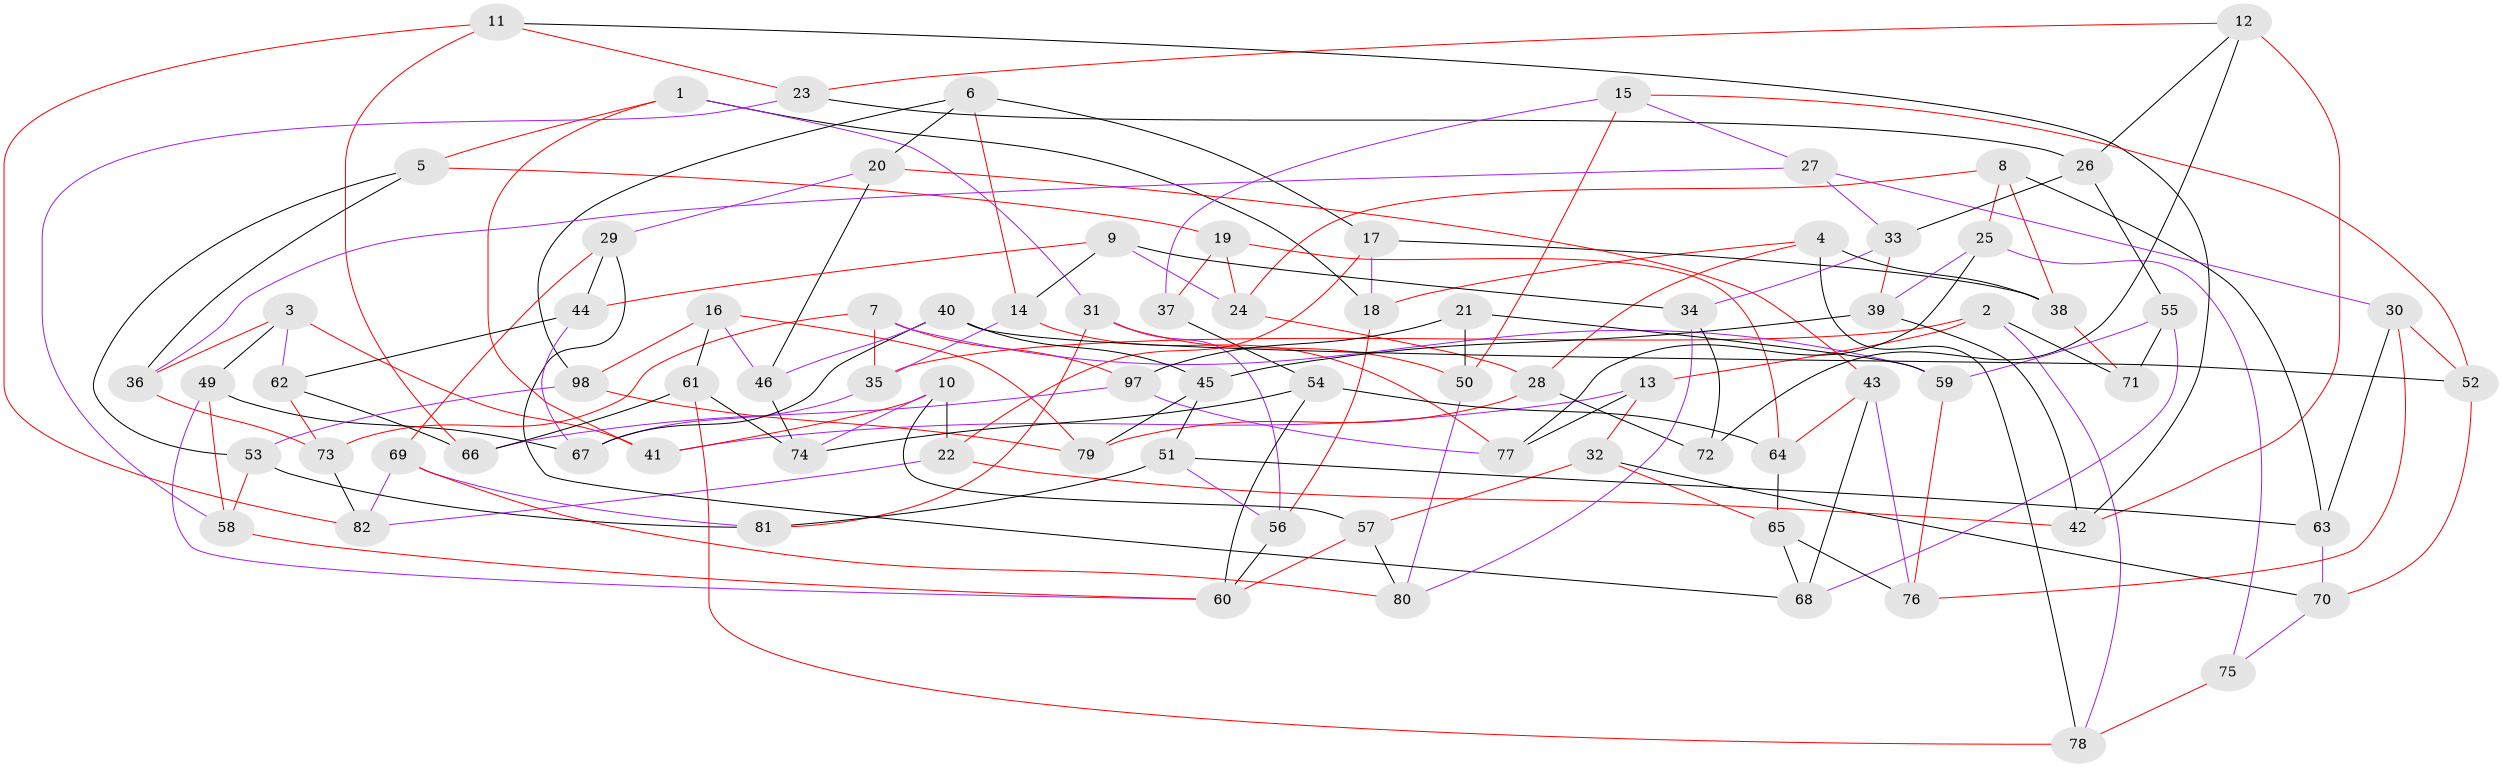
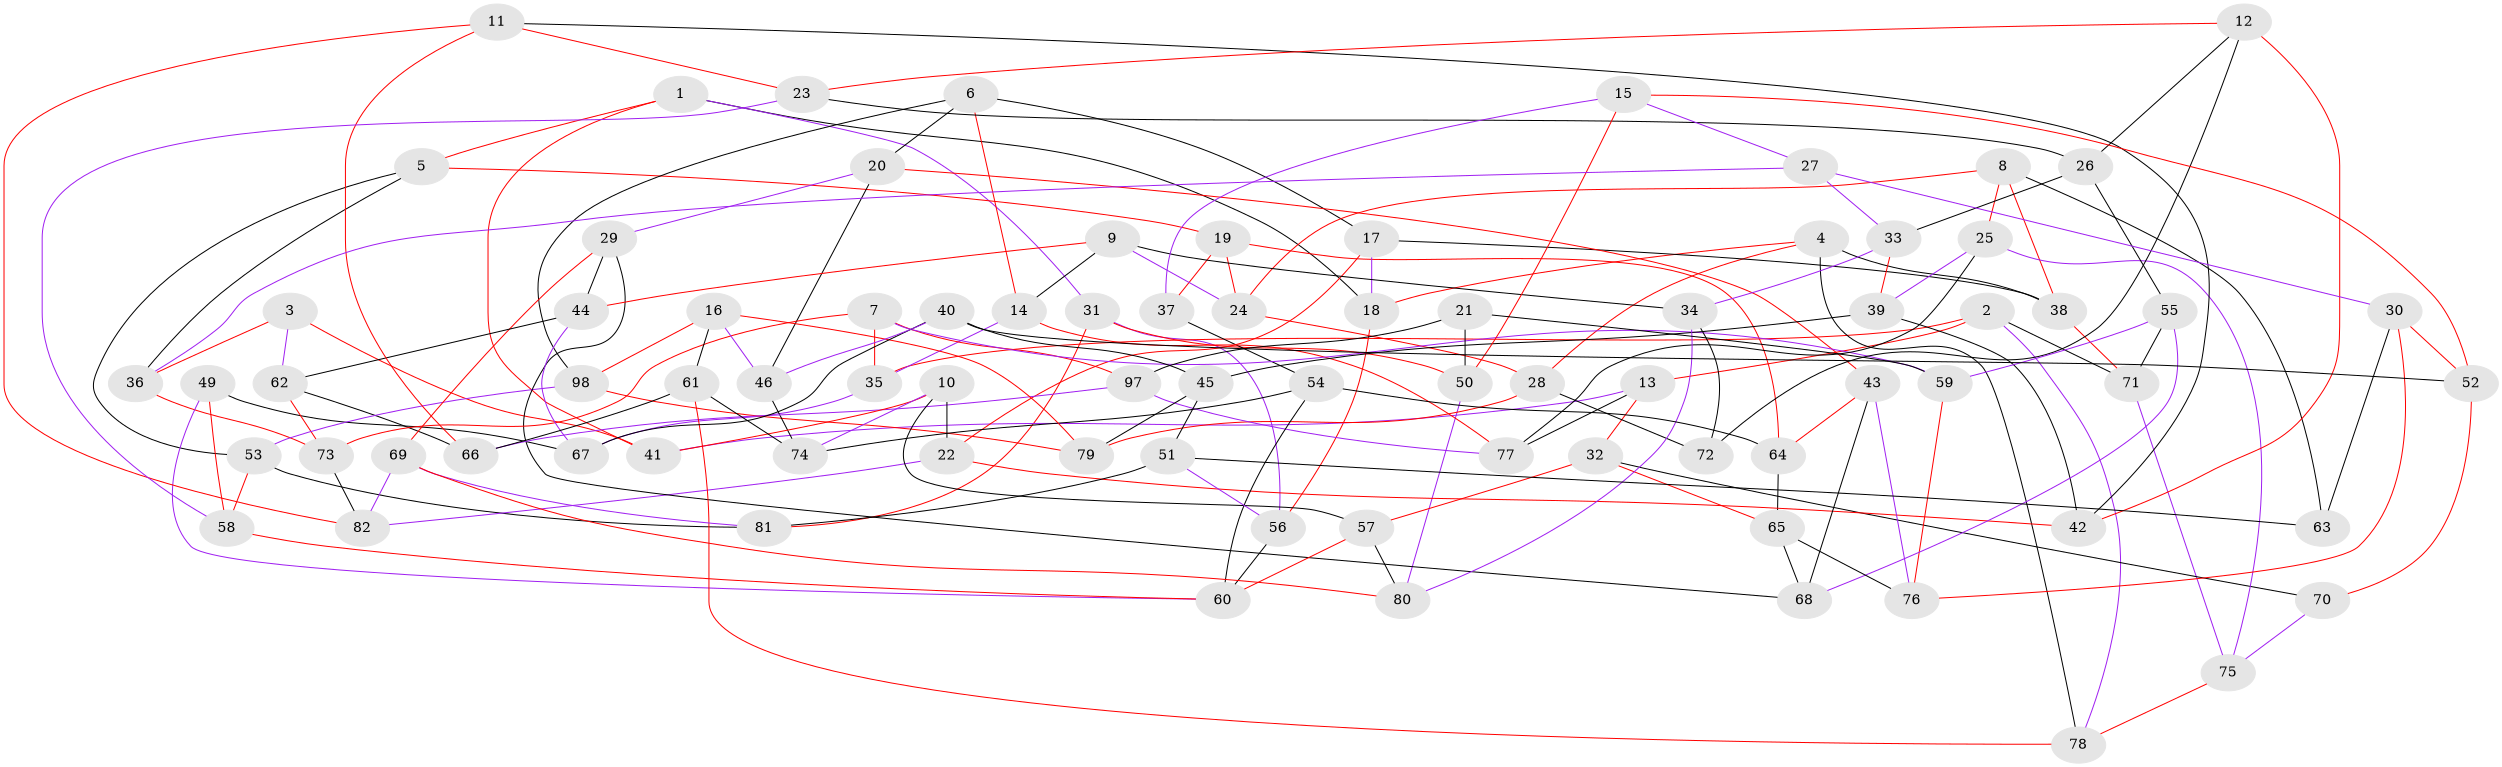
(249, 348) -> none
none -> (2180, 528)
(2323, 566) -> none
